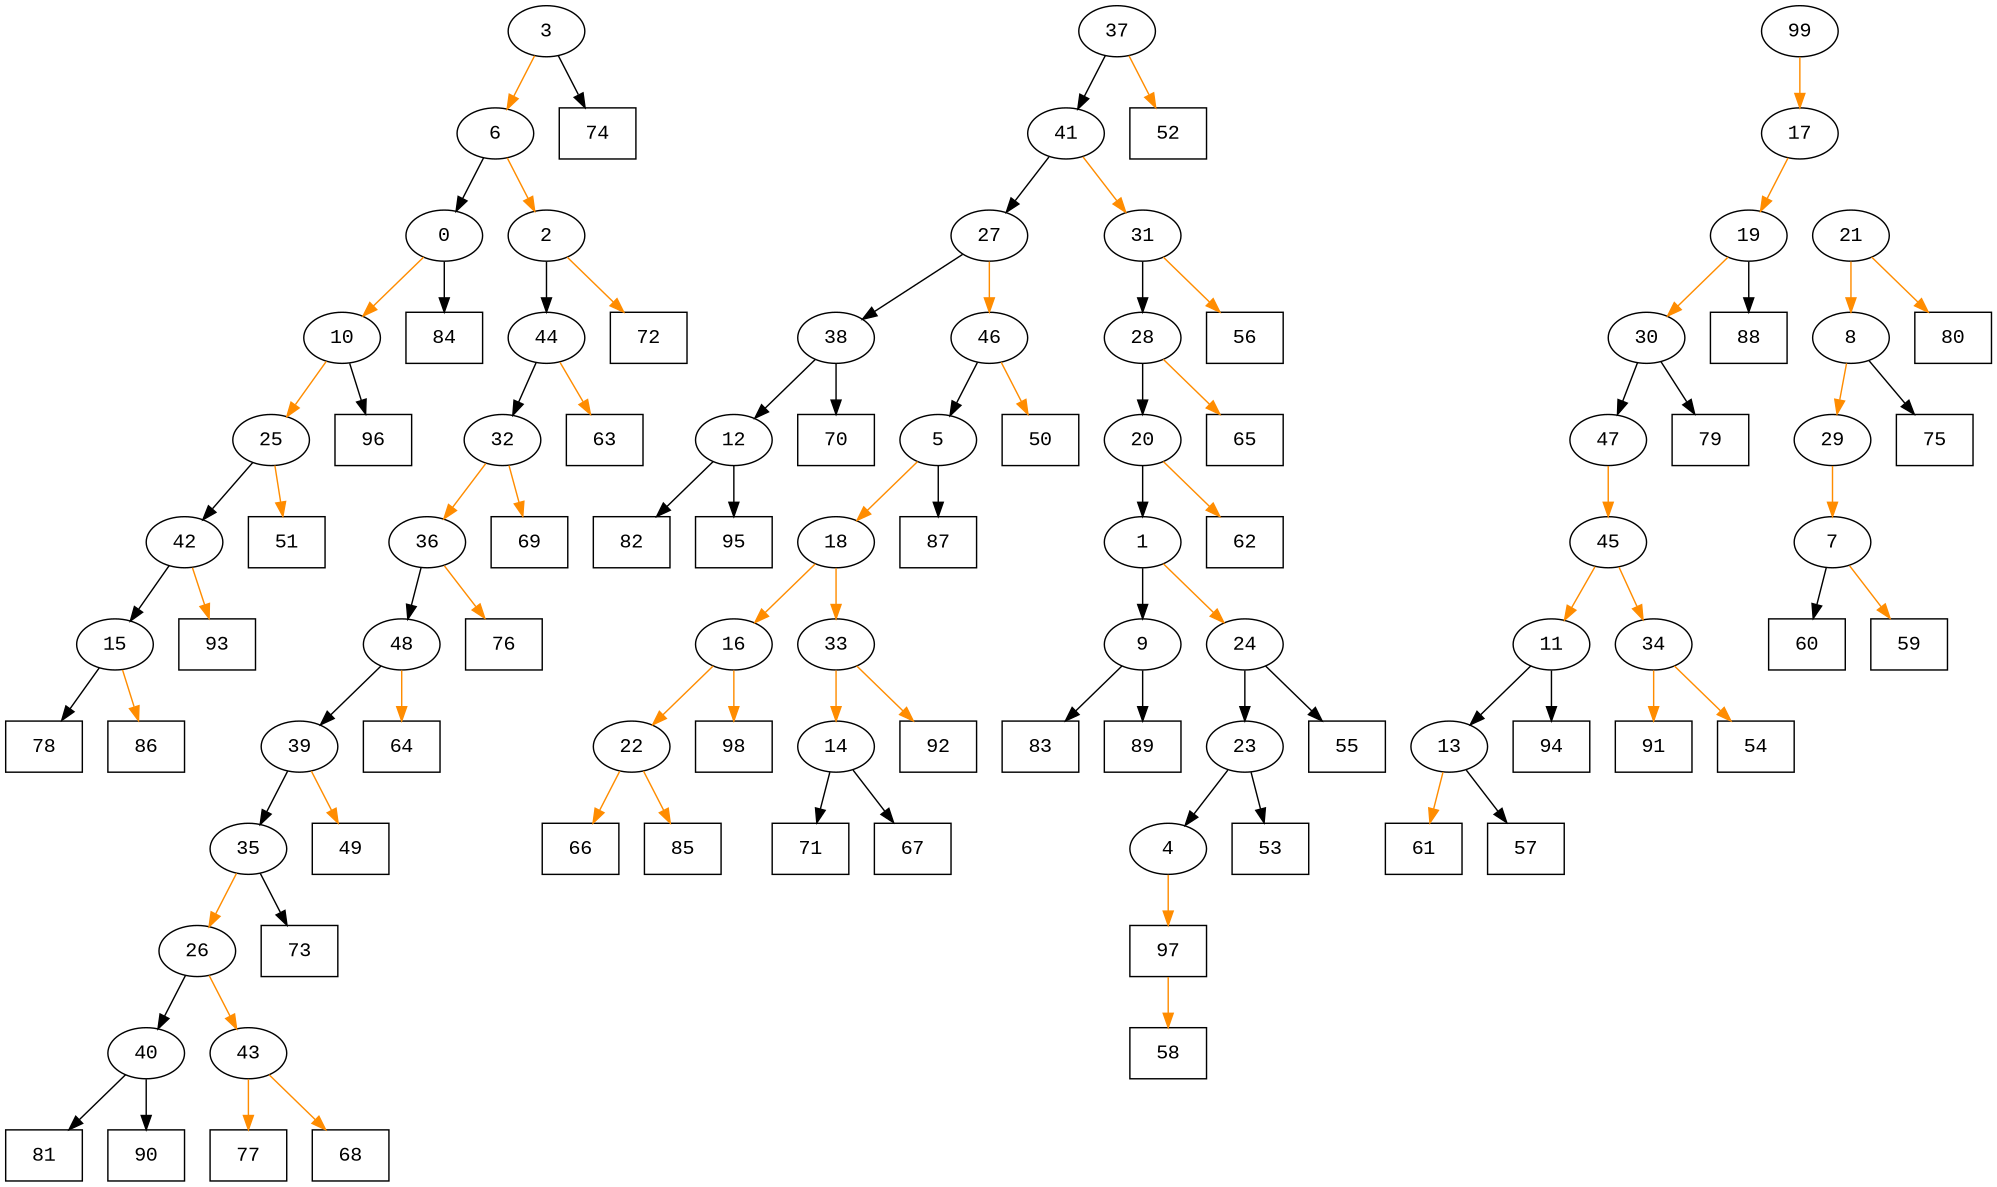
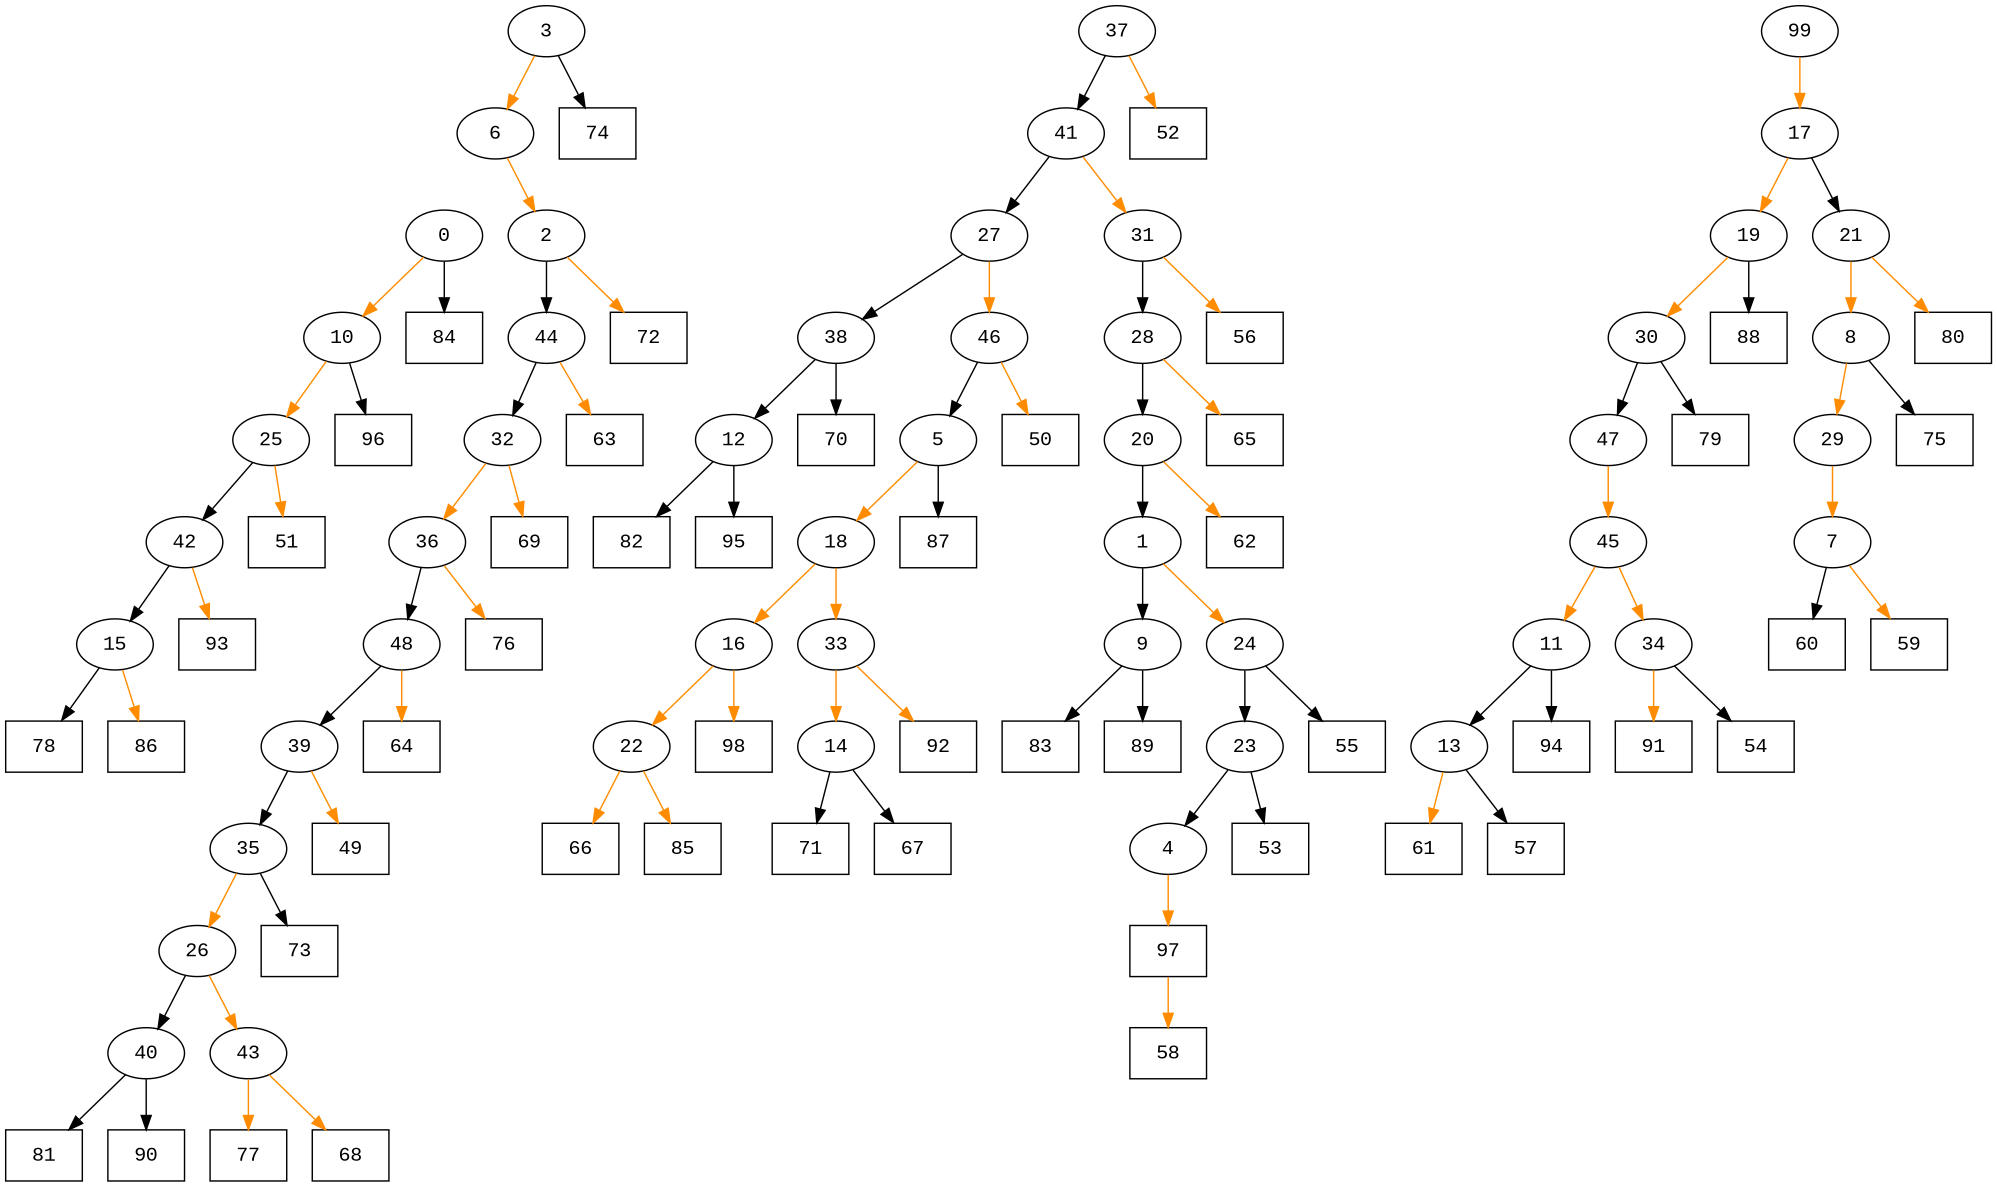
(473, 178) -> none
none -> (1822, 178)
(1697, 688) -> (1697, 688)
